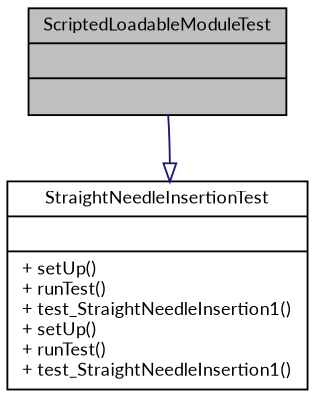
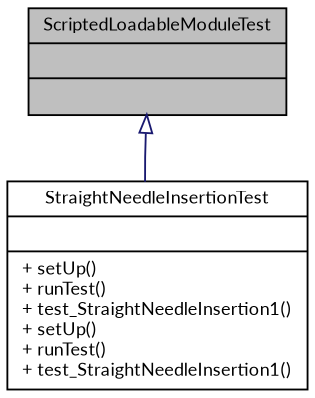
(169, 139) -> (145, 158)
